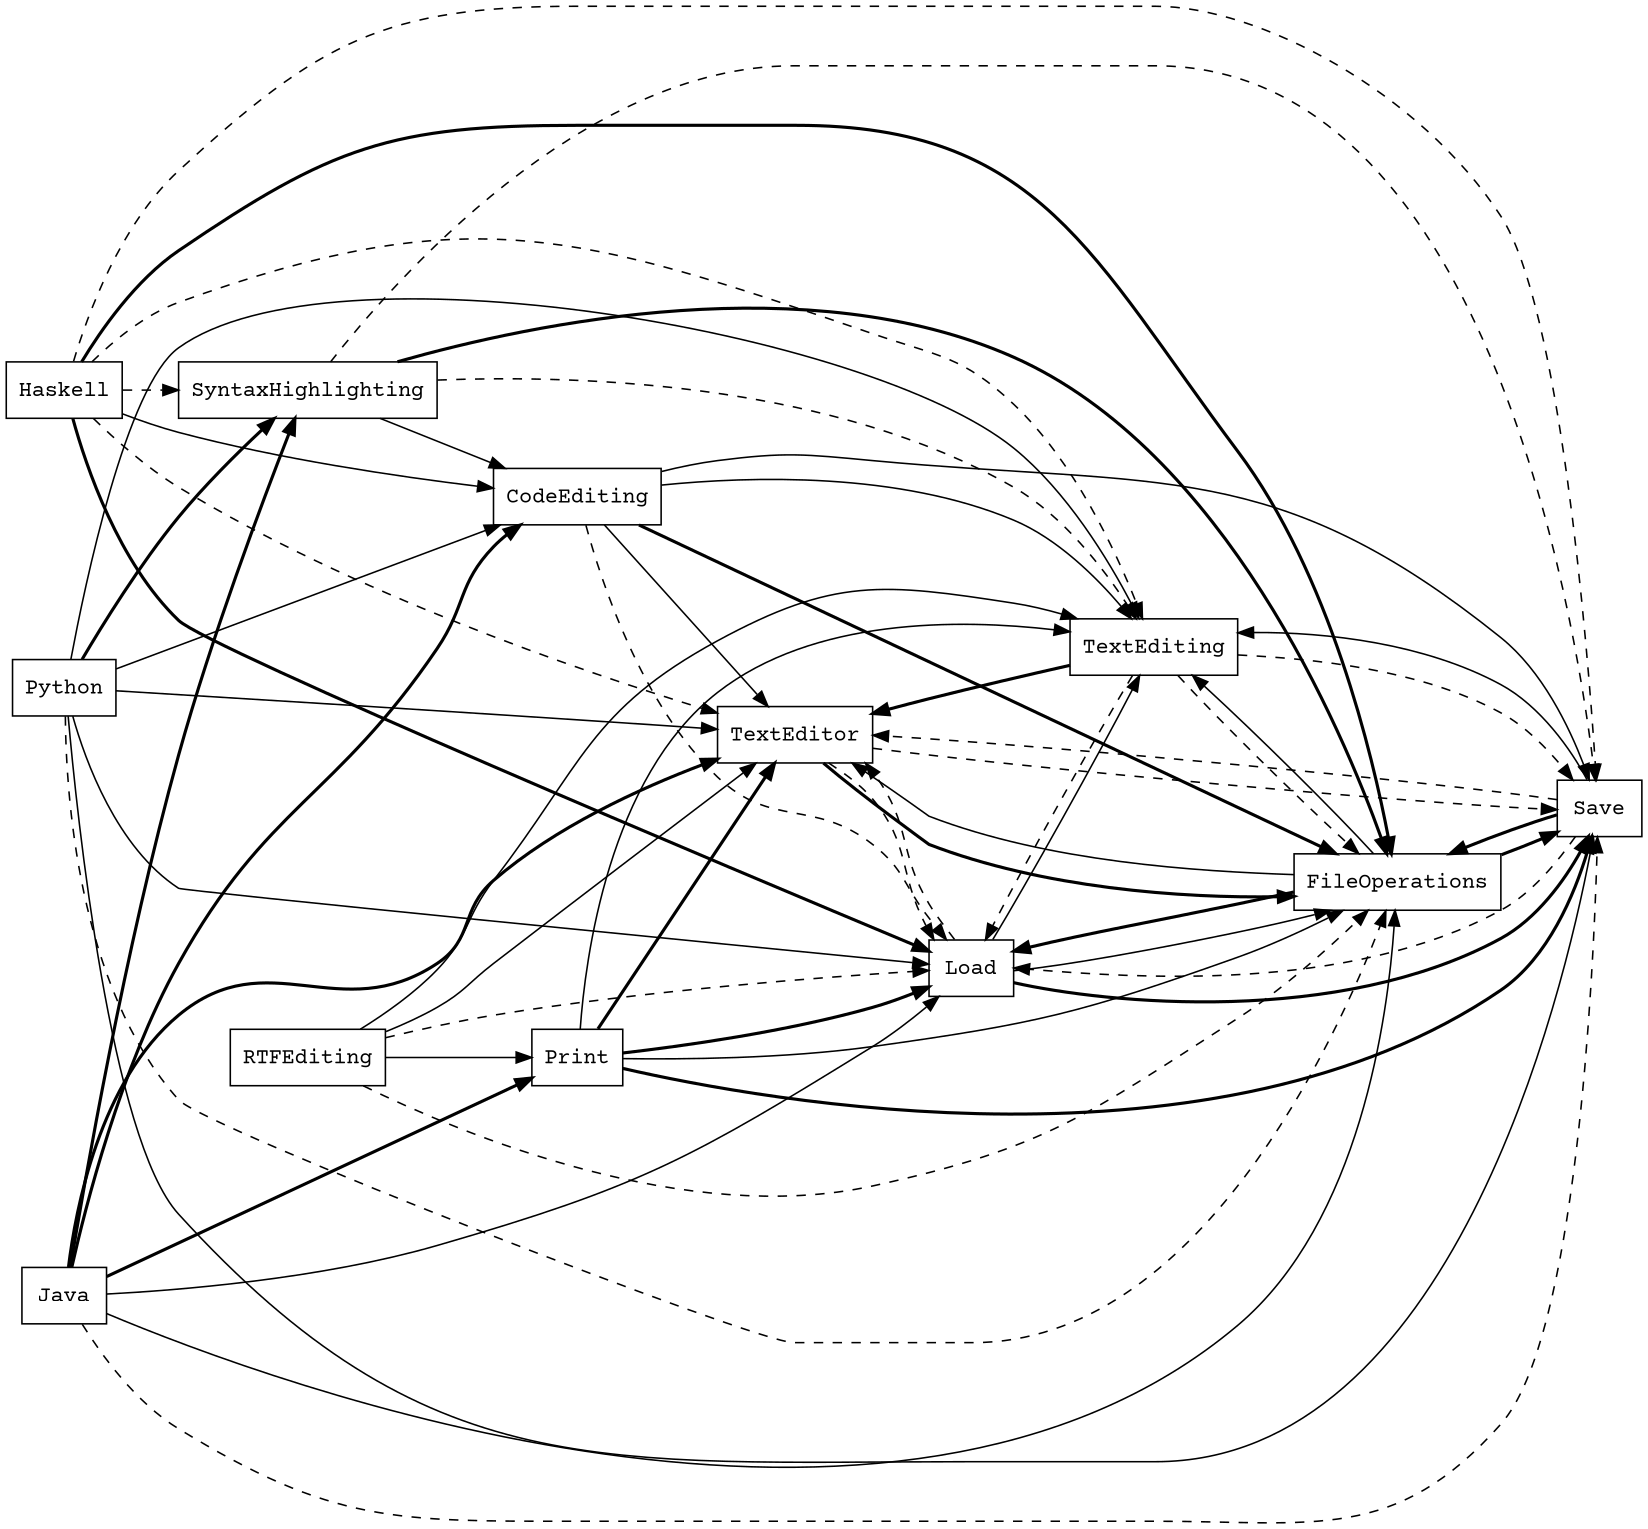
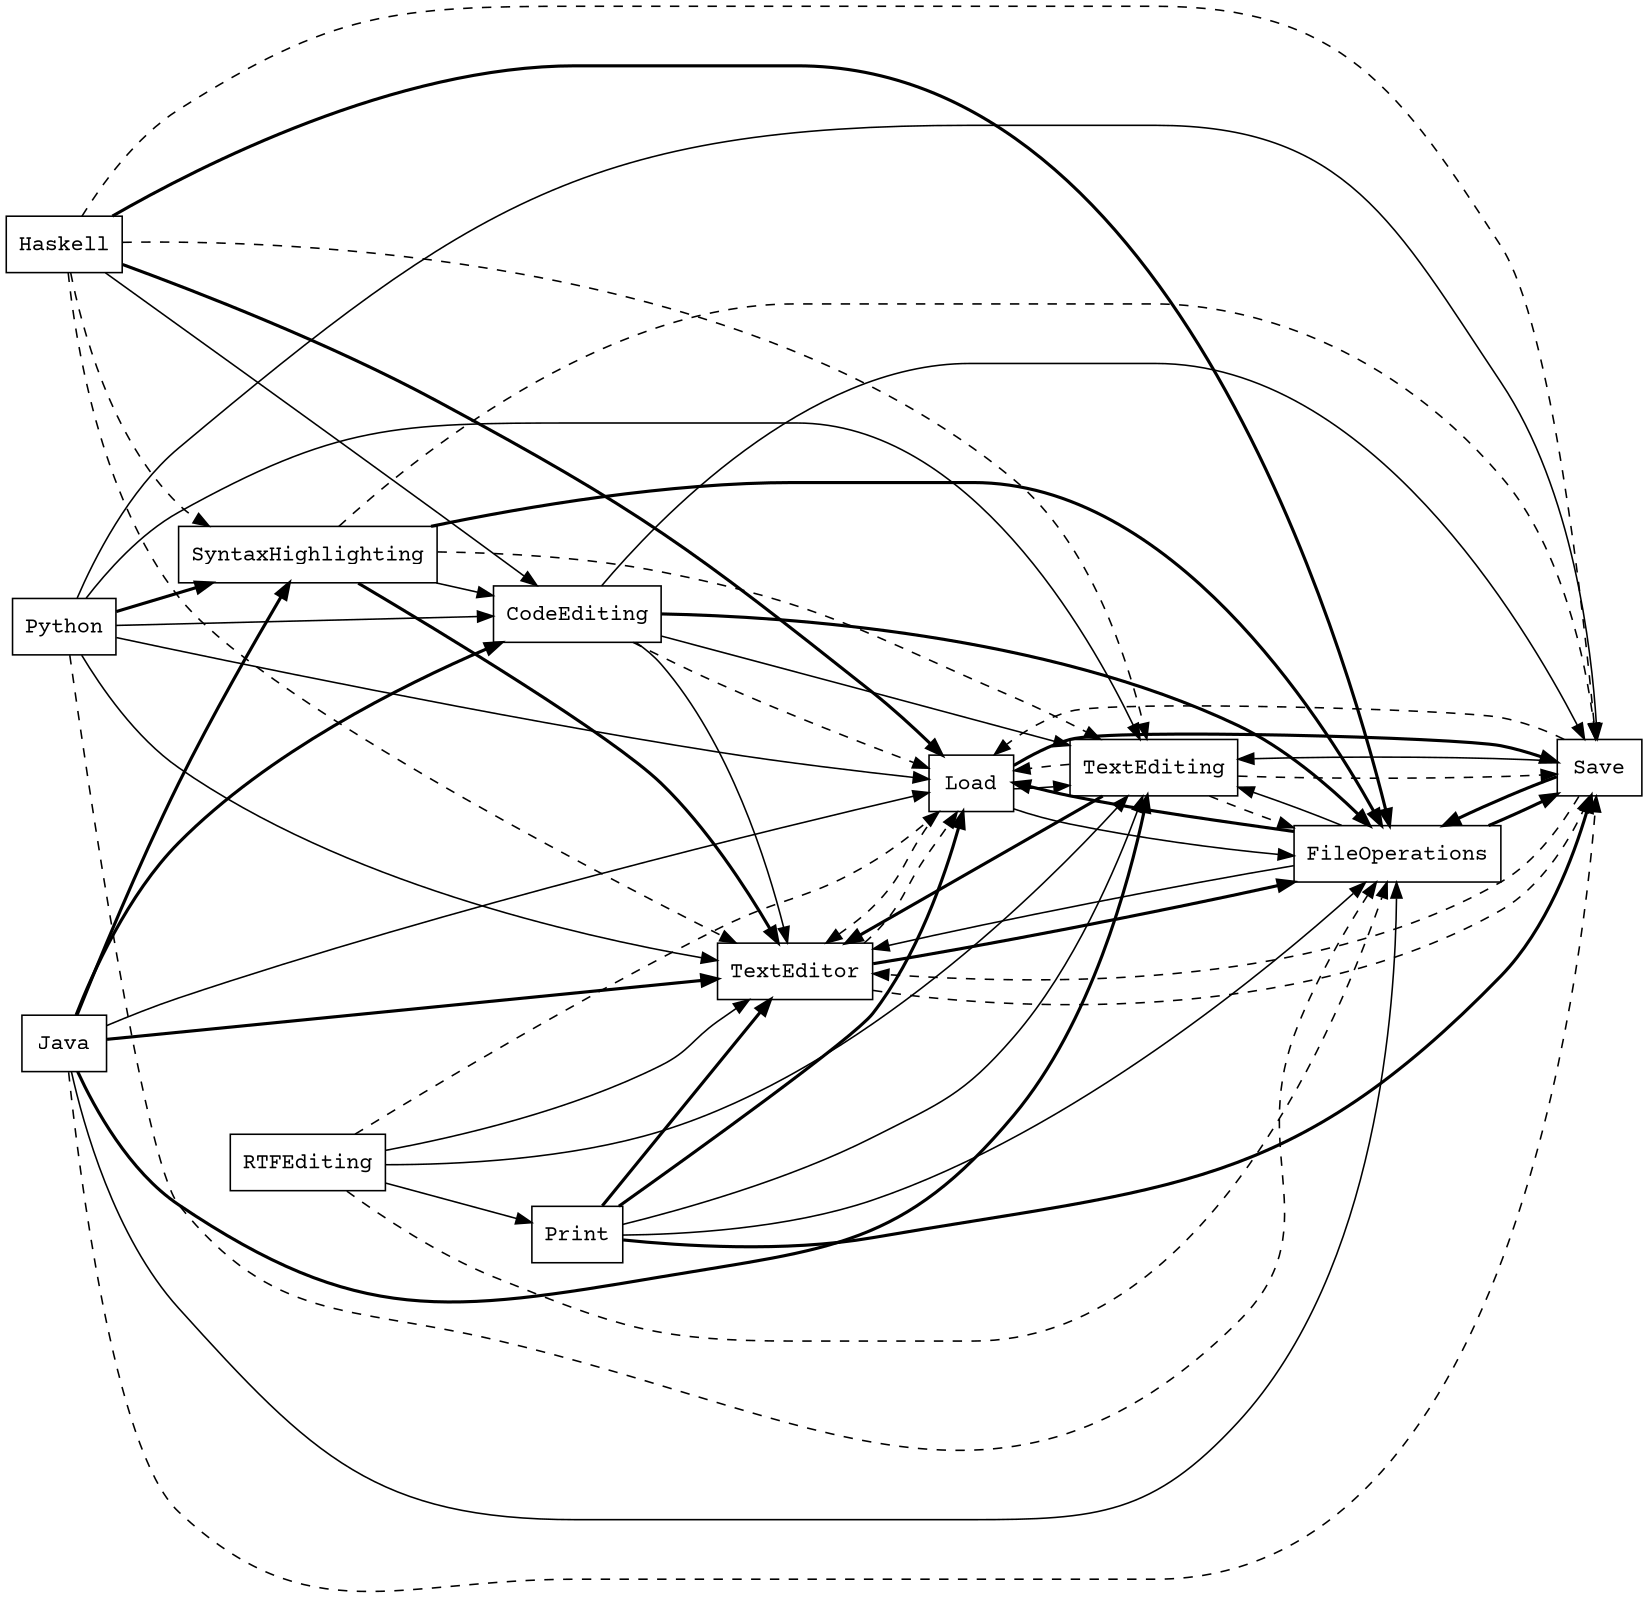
none -> (567, 713)
(312, 1181) -> (690, 1272)
